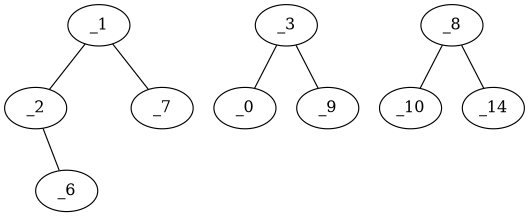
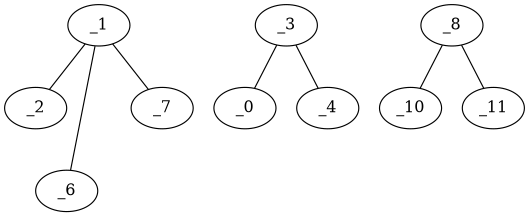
(328, 108) -> (328, 108)
(493, 108) -> (493, 108)
(51, 149) -> (83, 108)
